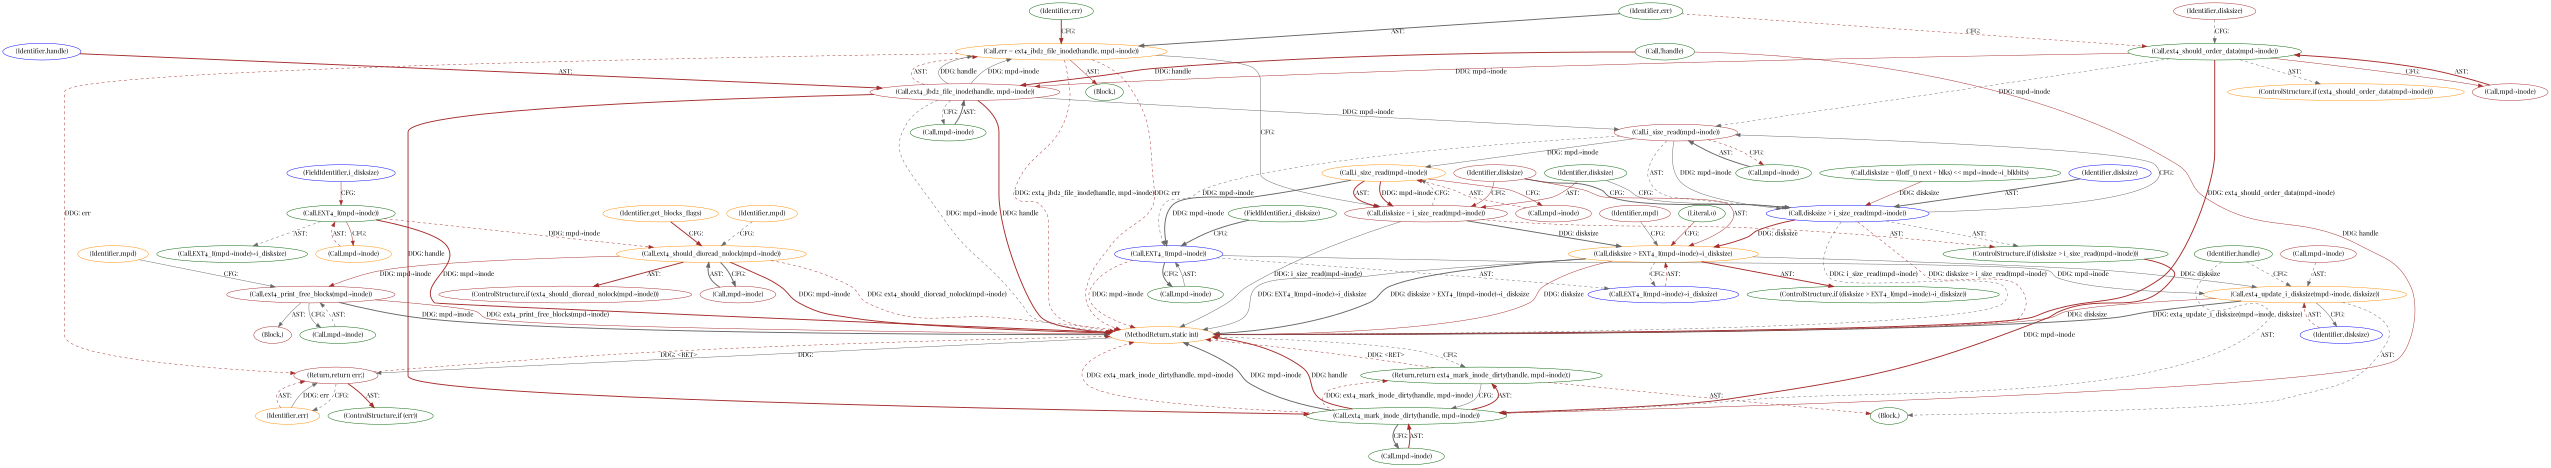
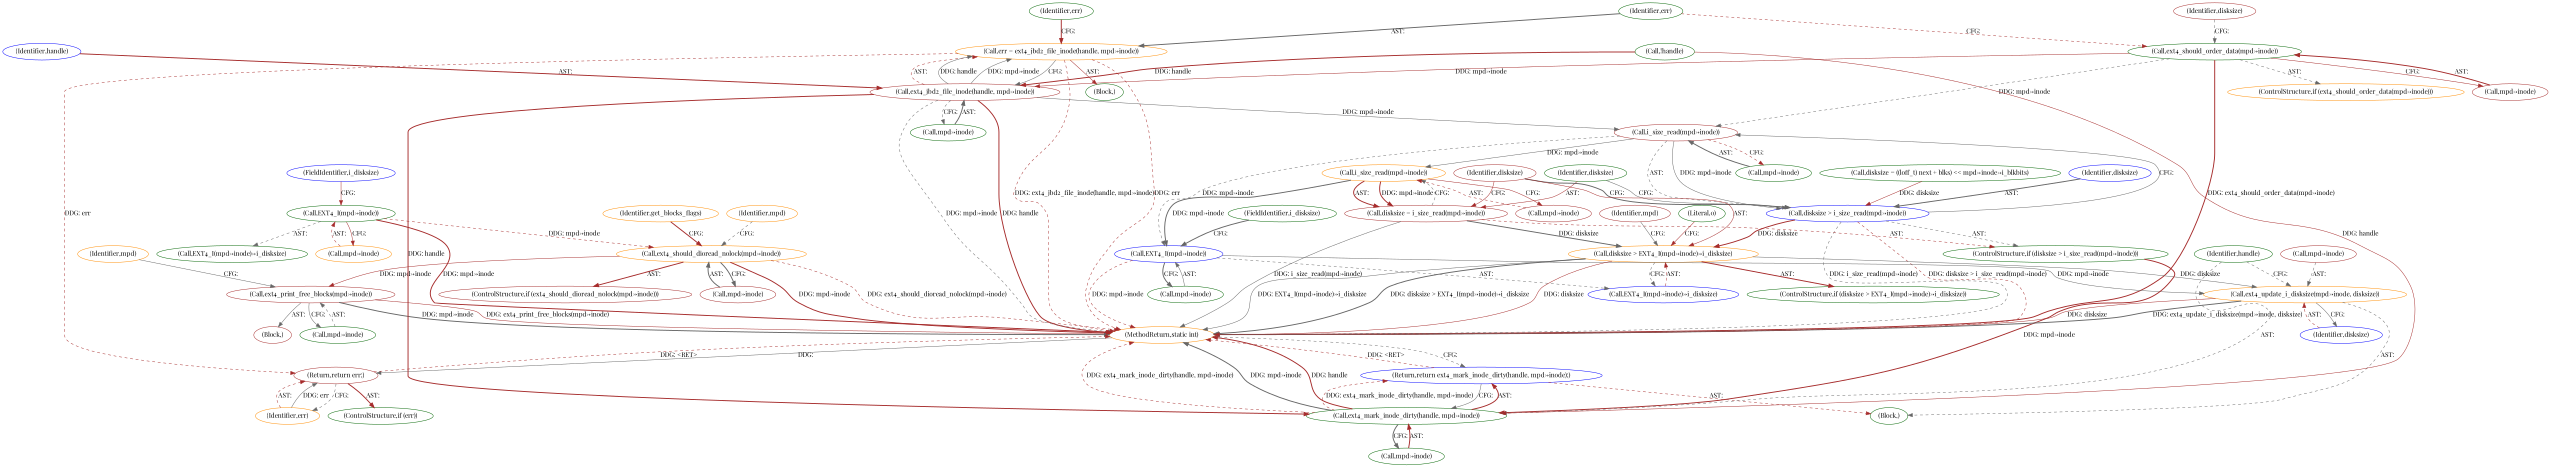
(1260, 131) -> (1040, 75)
(1481, 375) -> (1481, 375)
